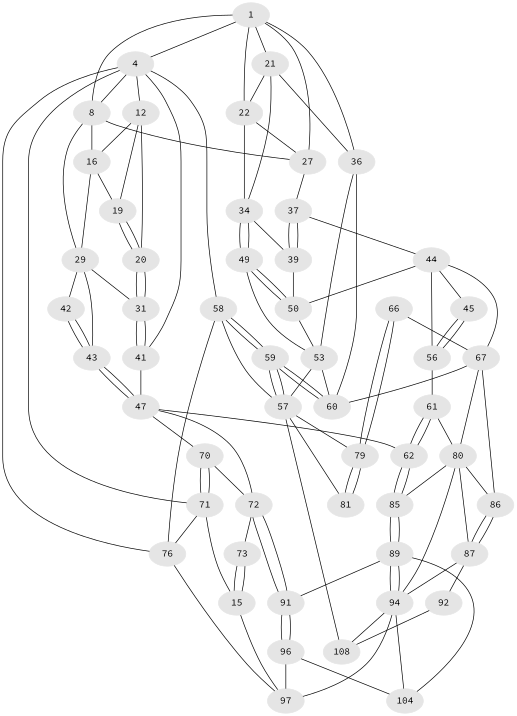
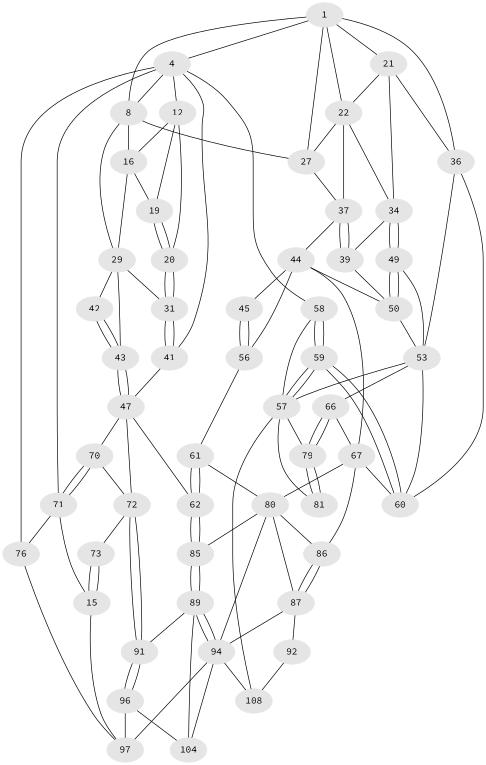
none -> (344, 162)
none -> (376, 382)
(183, 430) -> none
